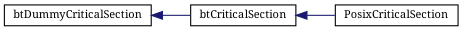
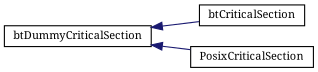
(321, 15) -> (176, 48)
